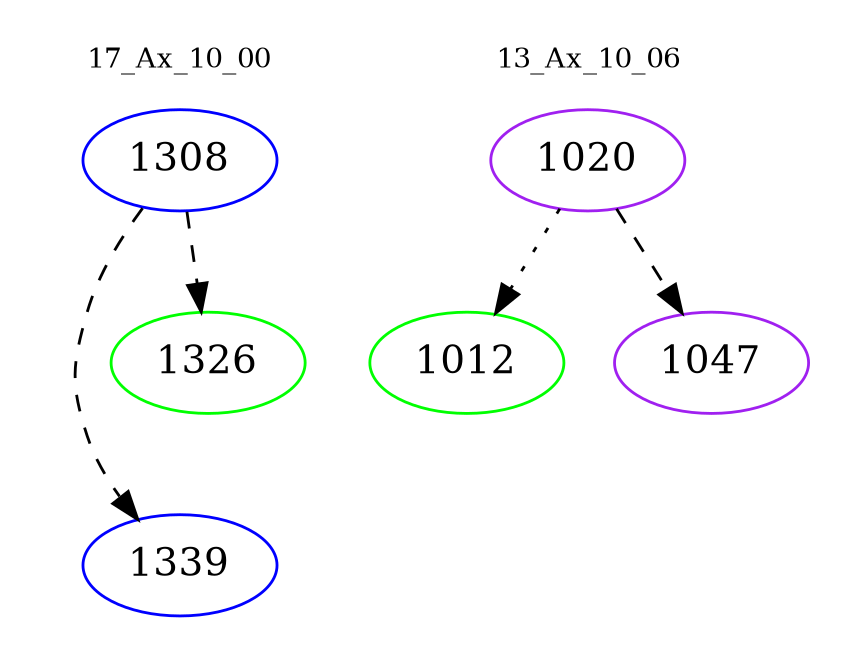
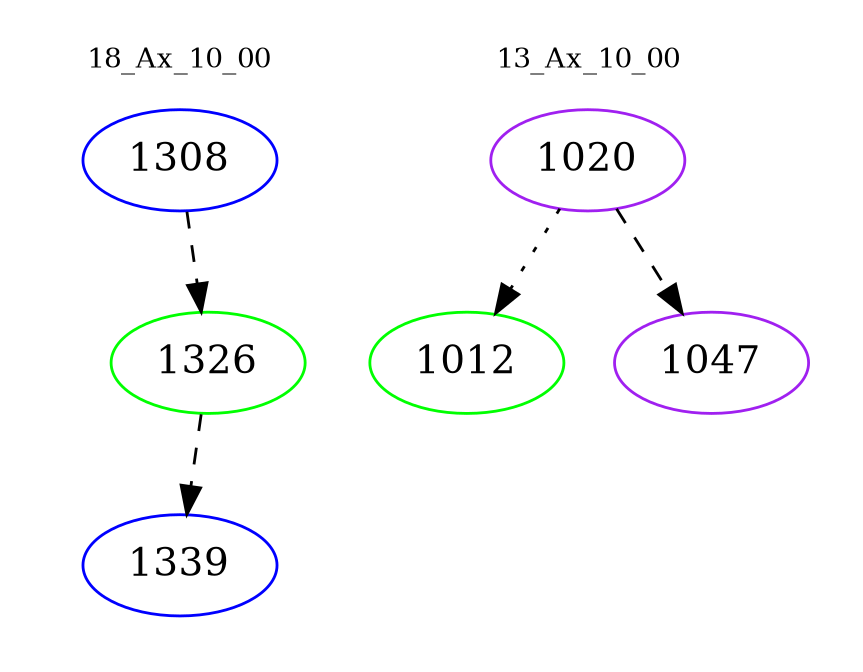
(180, 60) -> (180, 60)
(589, 60) -> (589, 60)
(78, 349) -> (196, 450)
